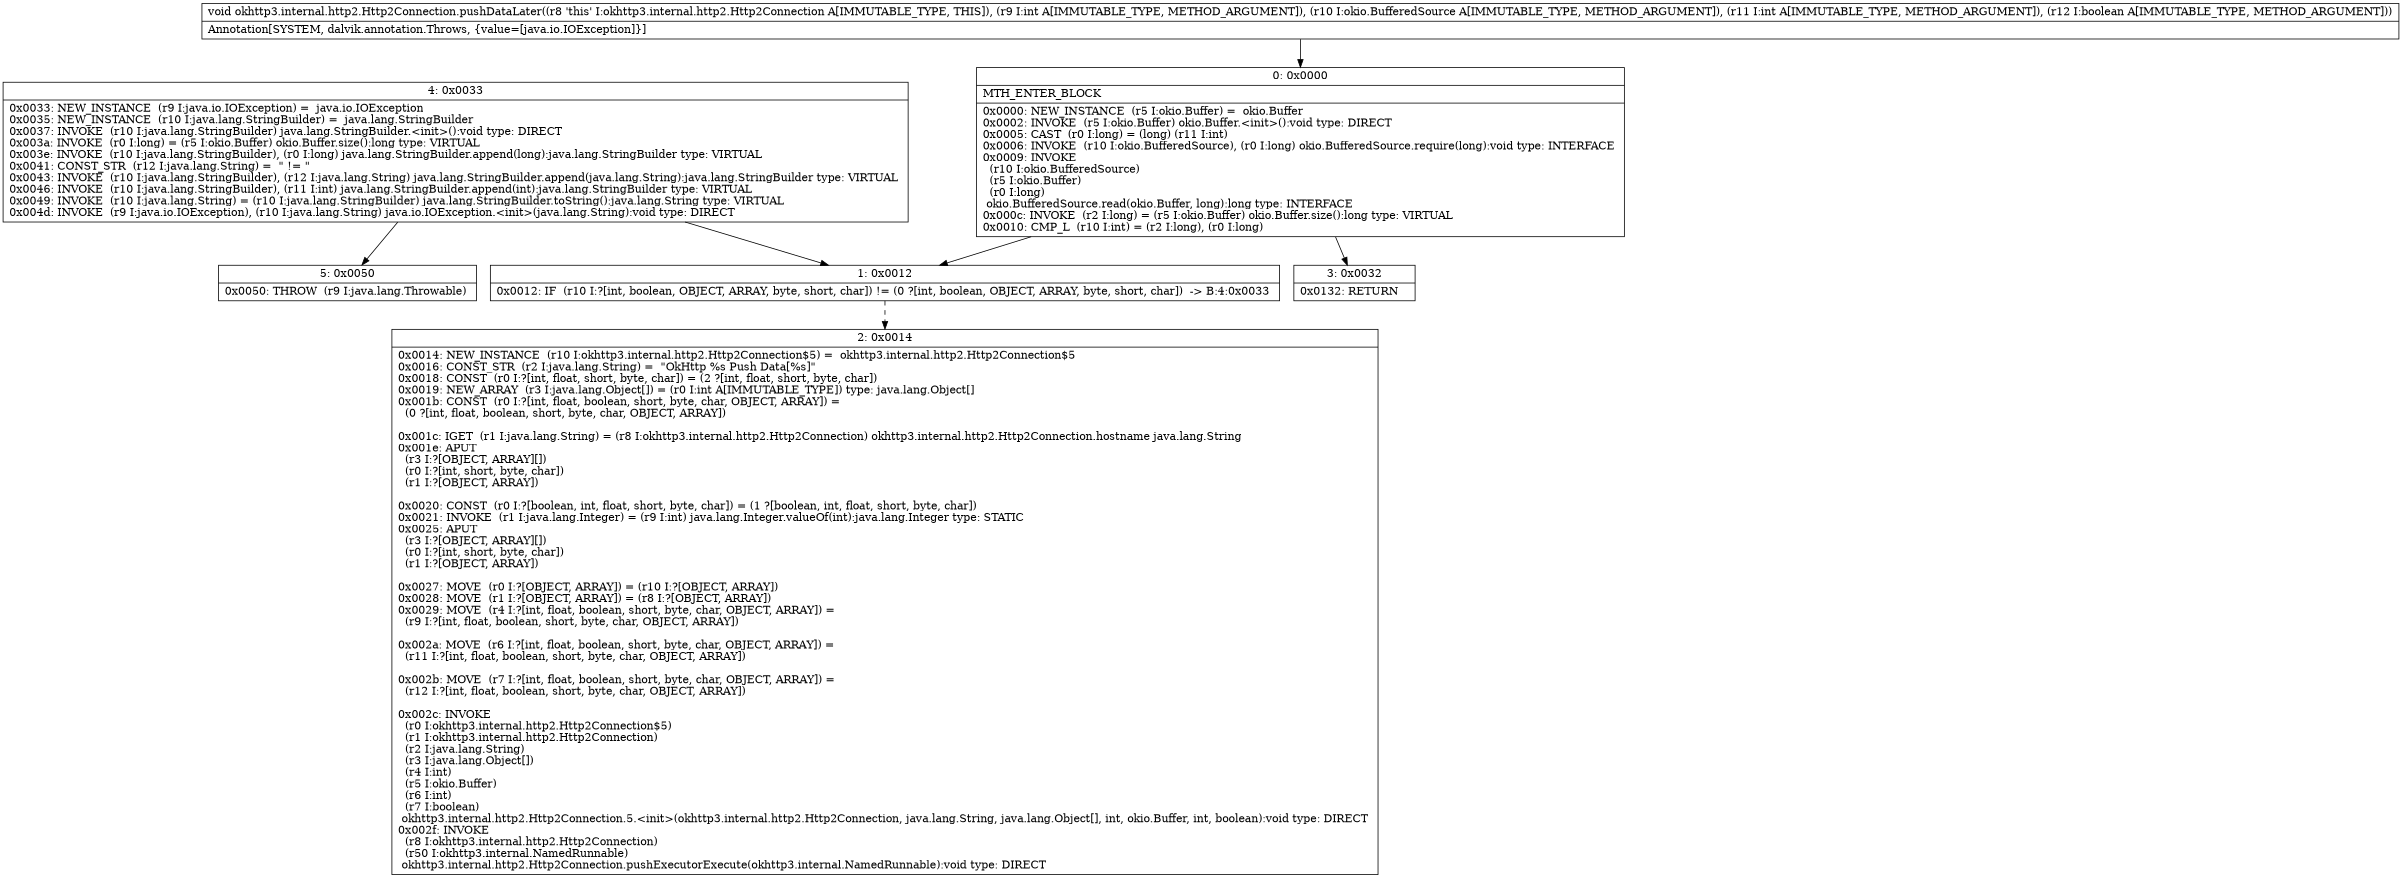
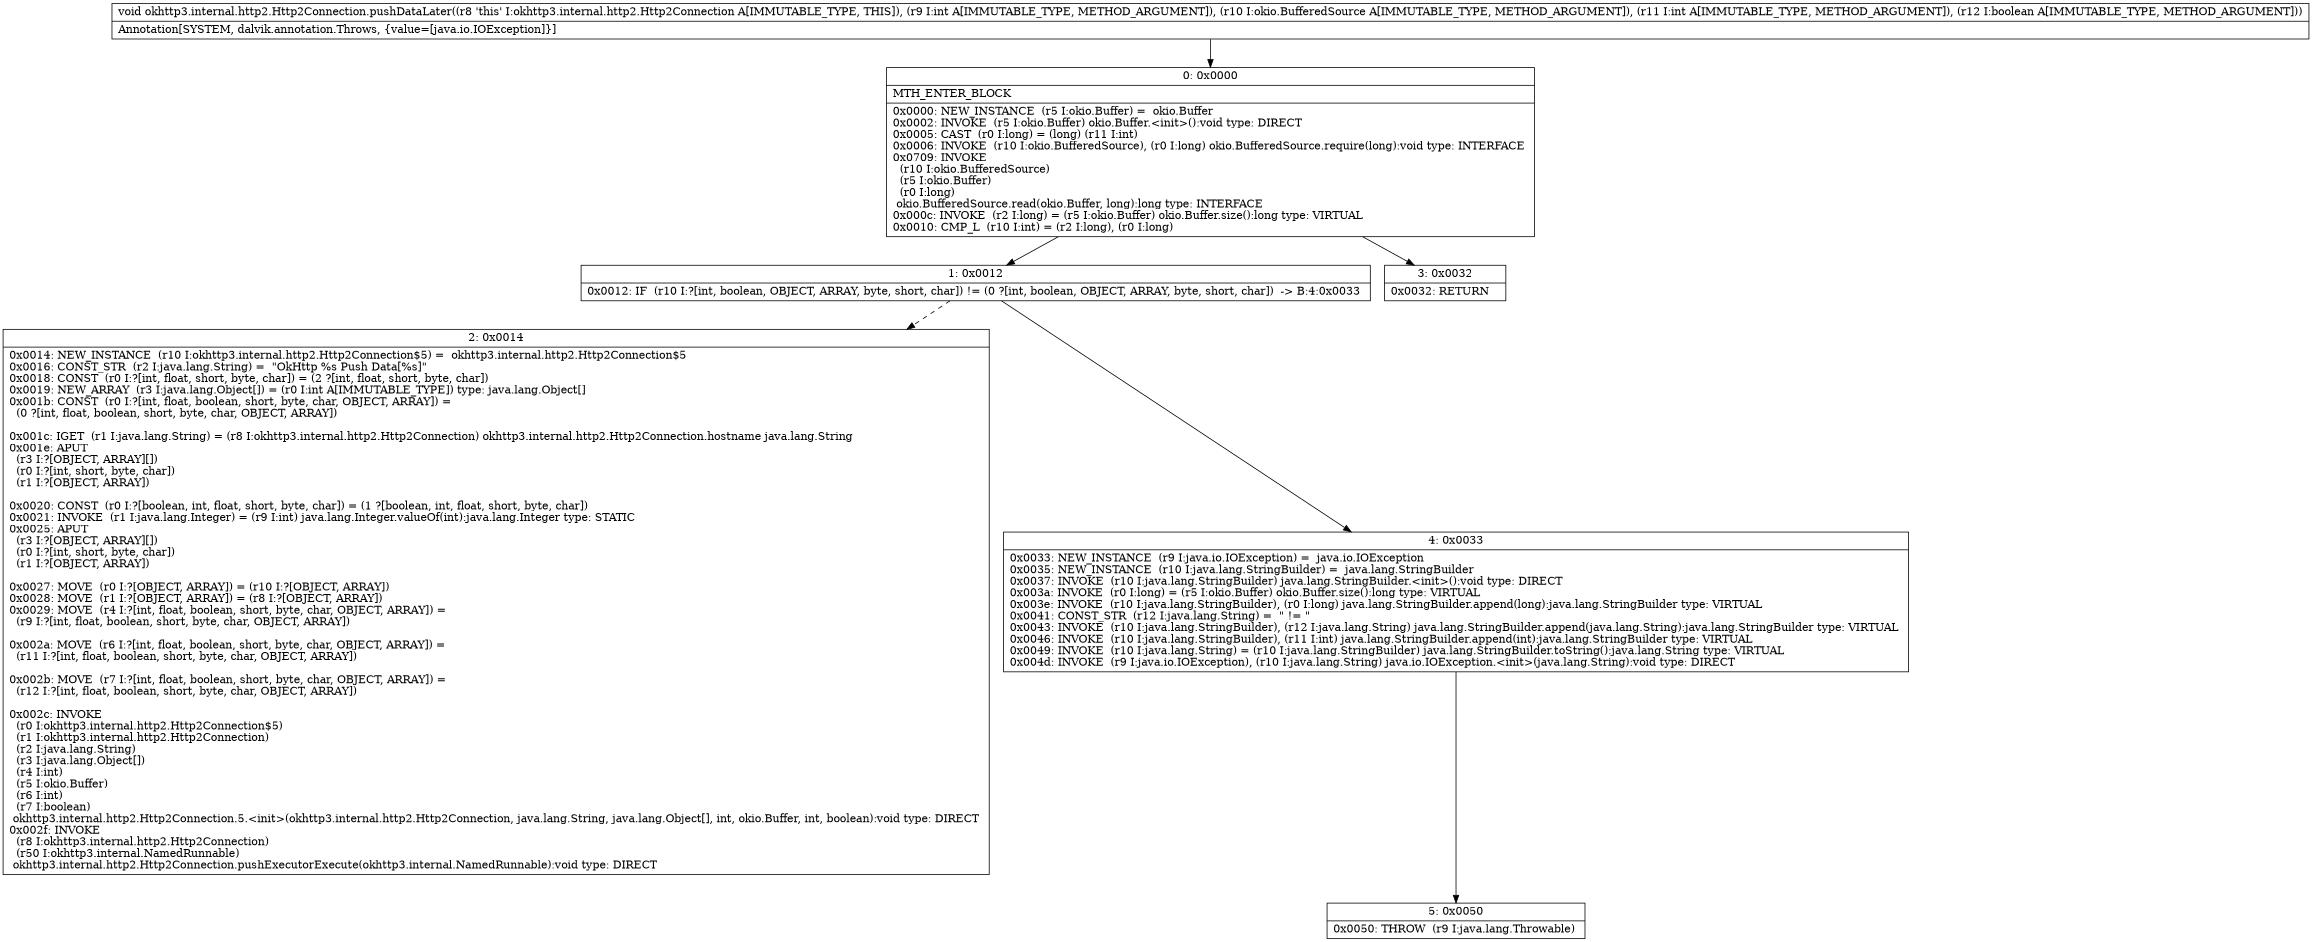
(1033, 158) -> (943, 158)
(753, 243) -> (1173, 414)
(1354, 292) -> (1445, 292)
